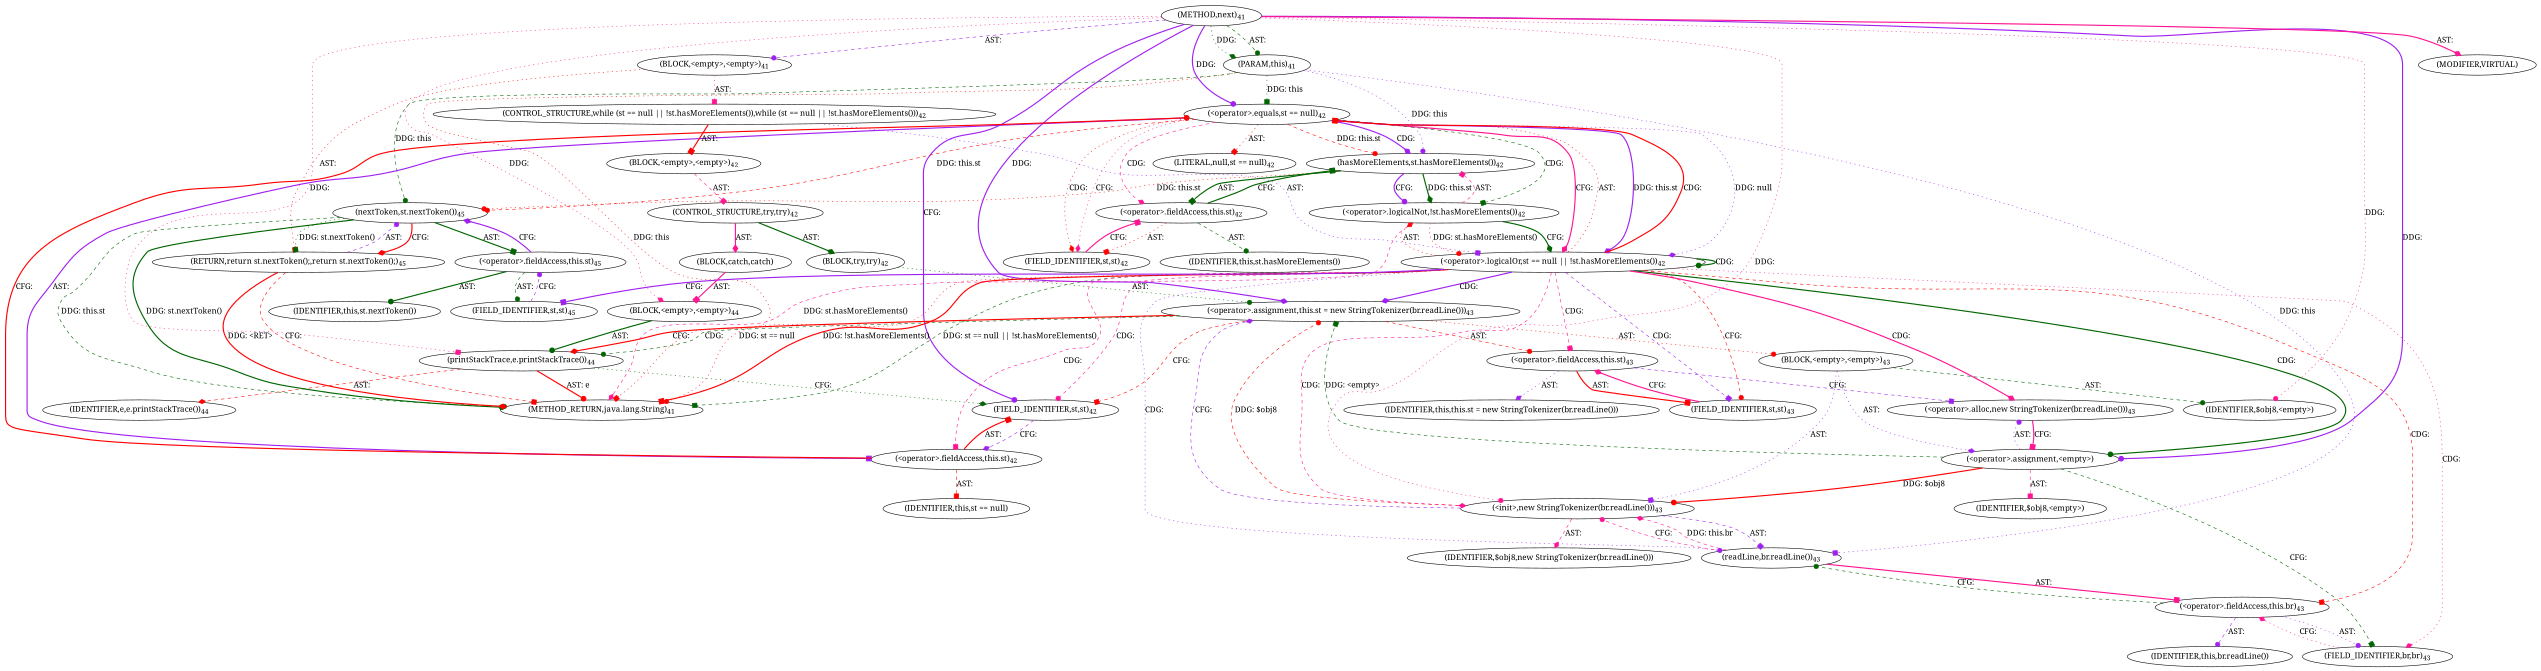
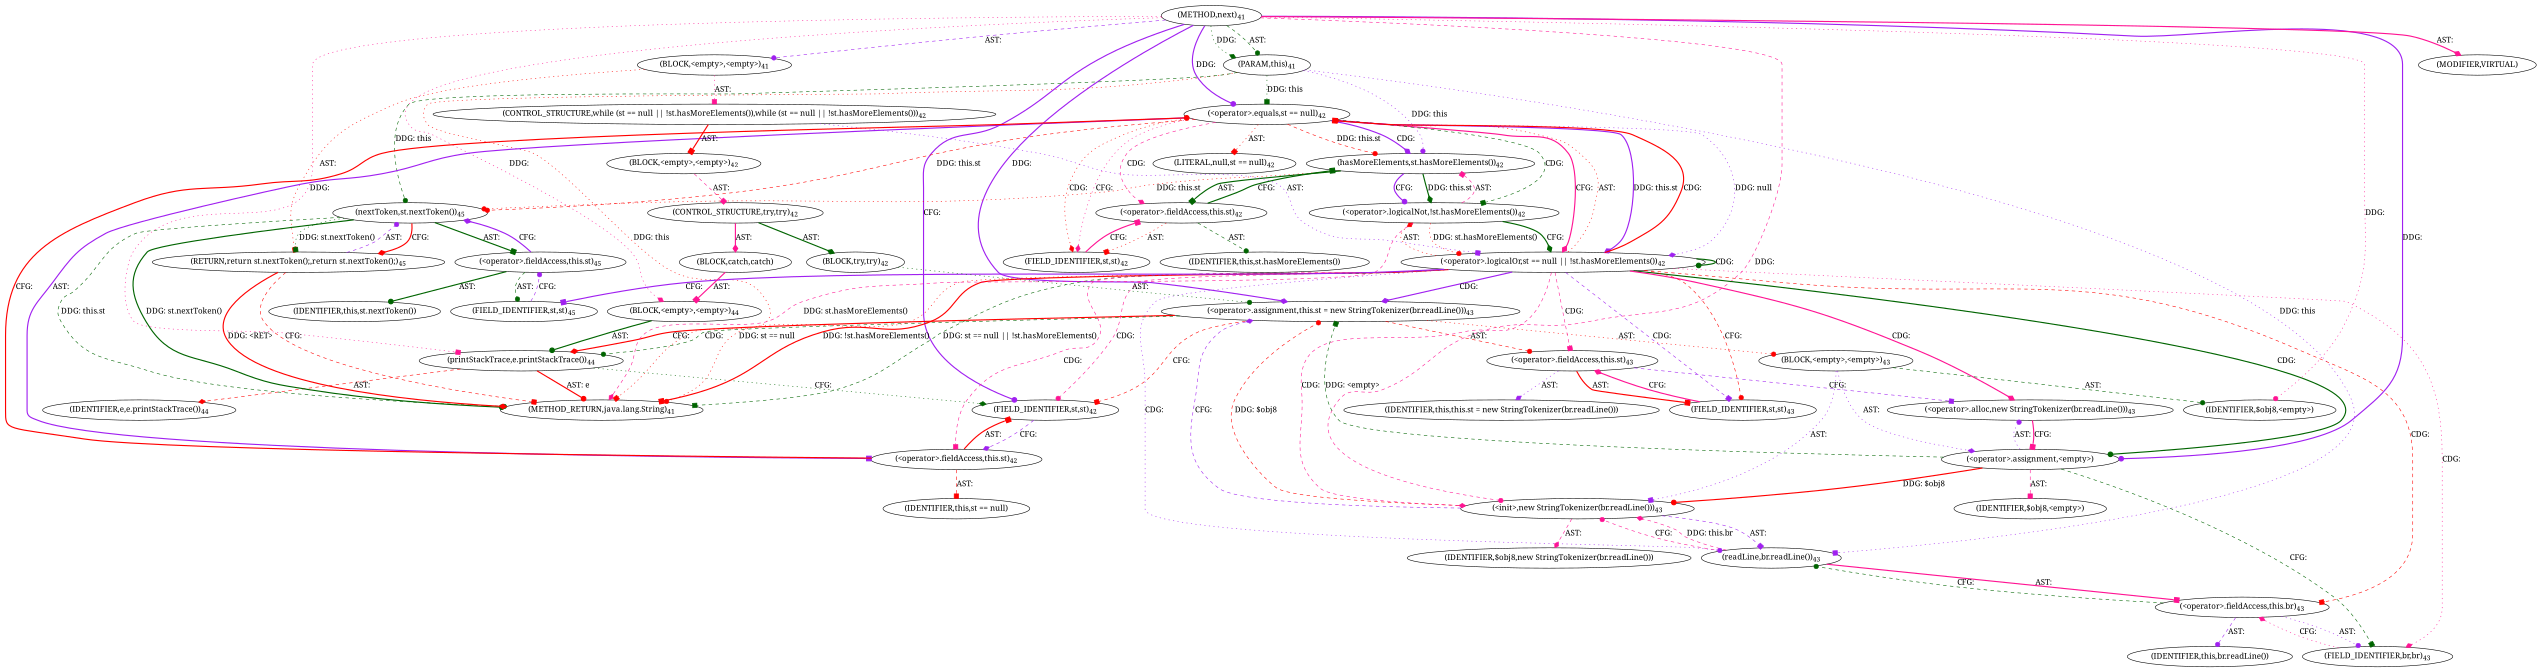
(1762, 236) -> (1762, 236)
